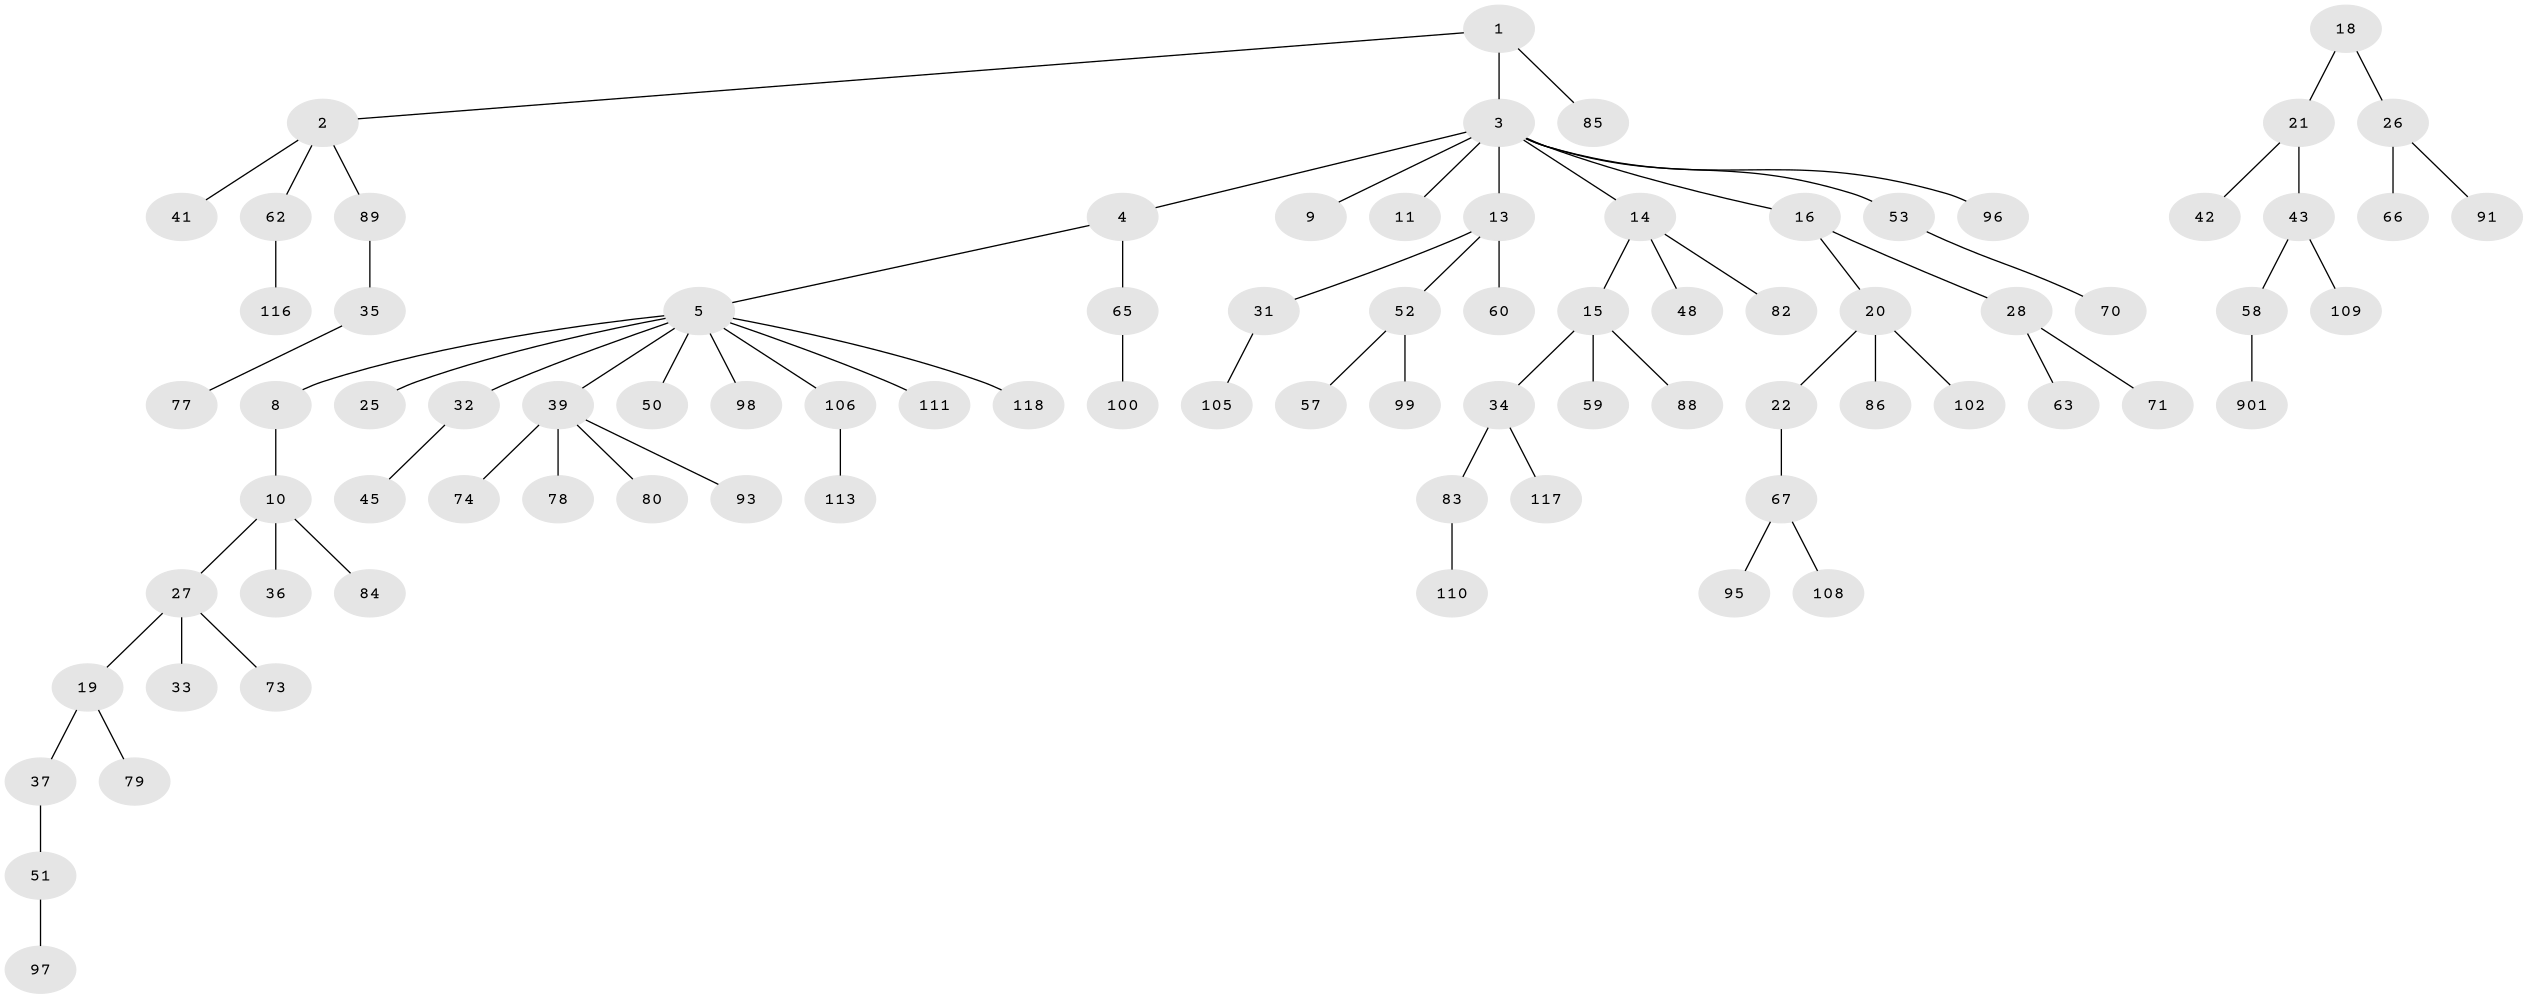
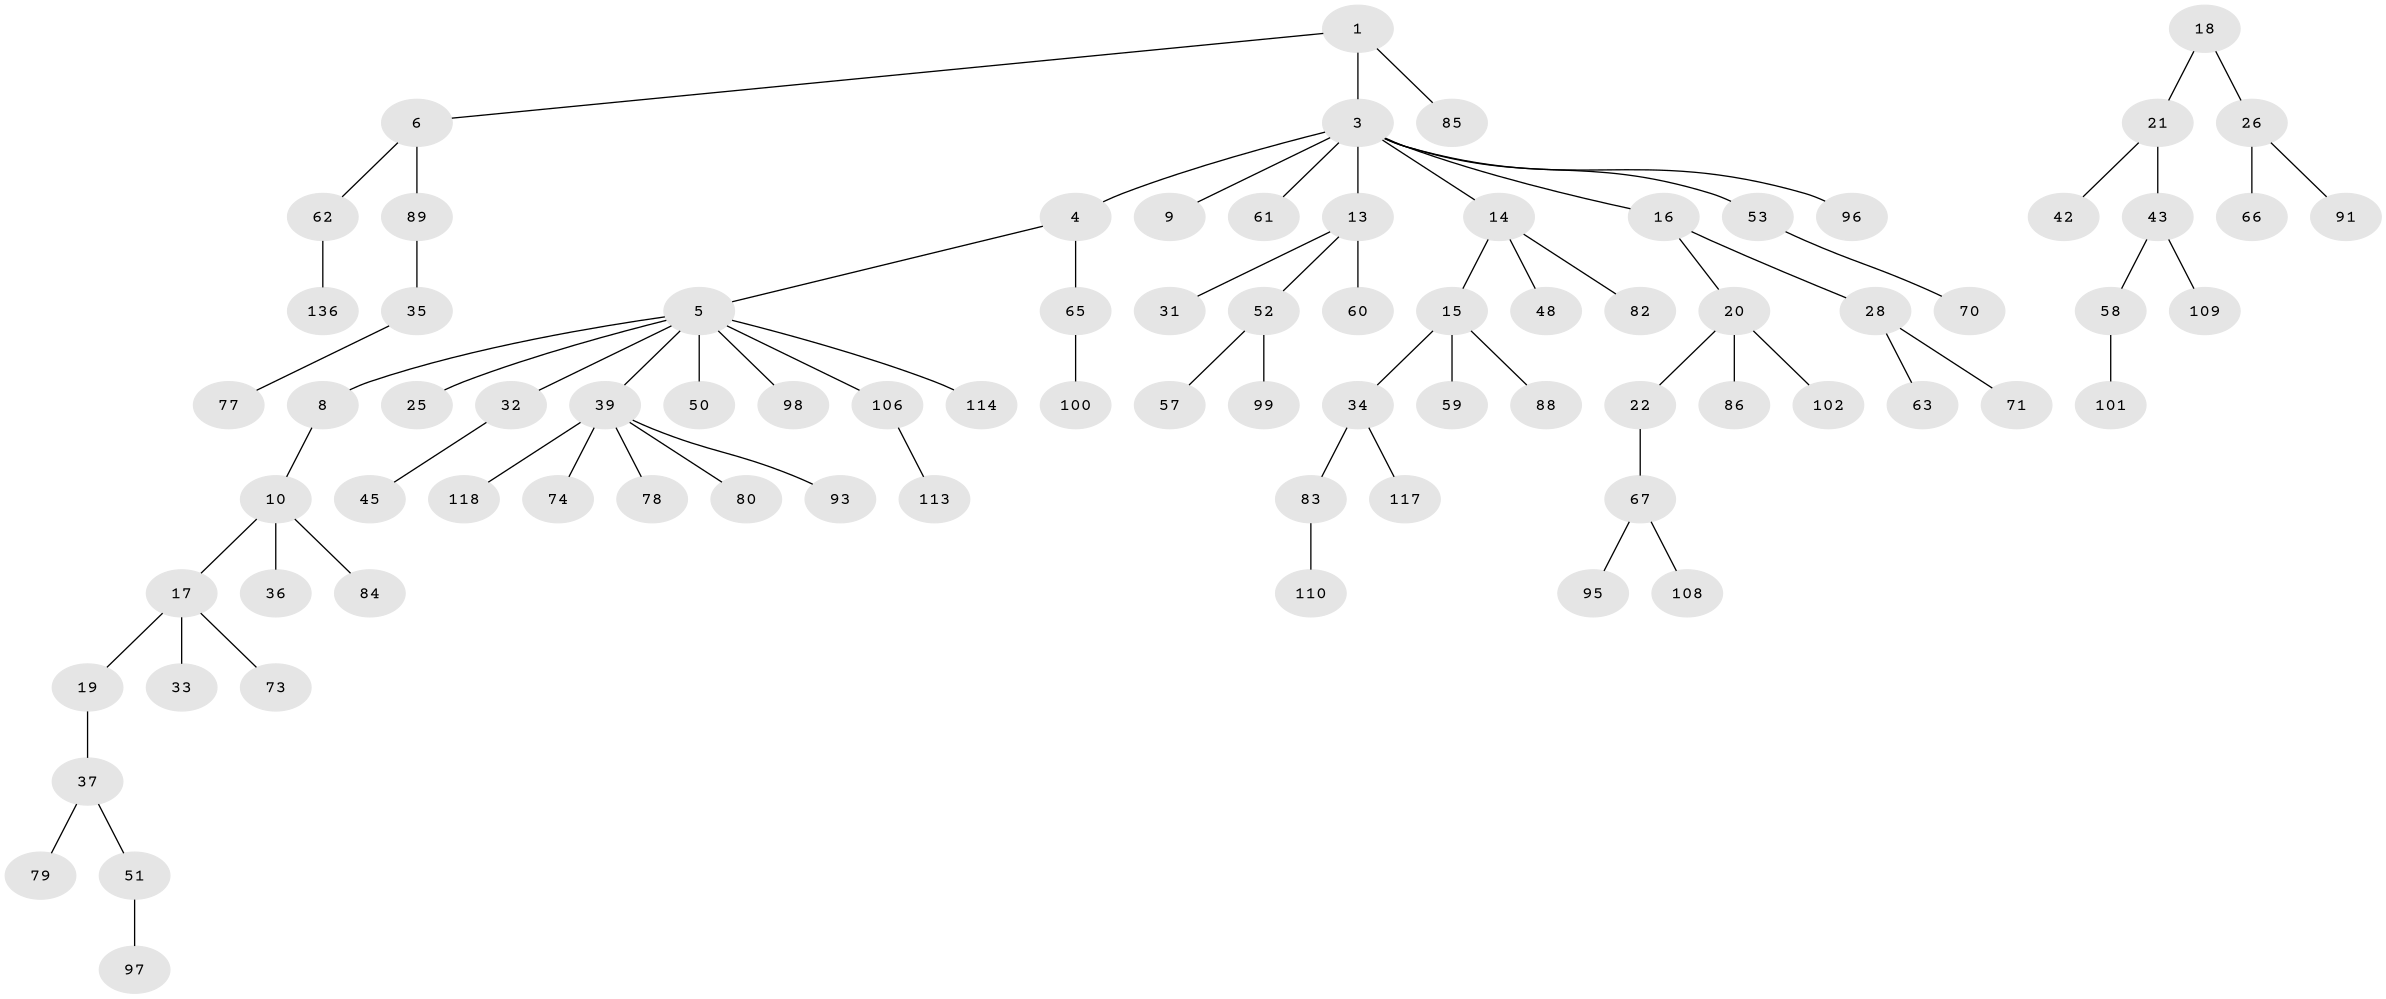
(323, 123) -> (417, 123)
(182, 217) -> none
(1405, 217) -> (1264, 217)
(276, 311) -> (323, 311)
(869, 348) -> (534, 452)
(934, 405) -> (982, 405)
(1217, 405) -> none
(2252, 405) -> (2111, 405)
(182, 593) -> (182, 593)
(111, 735) -> (64, 829)
